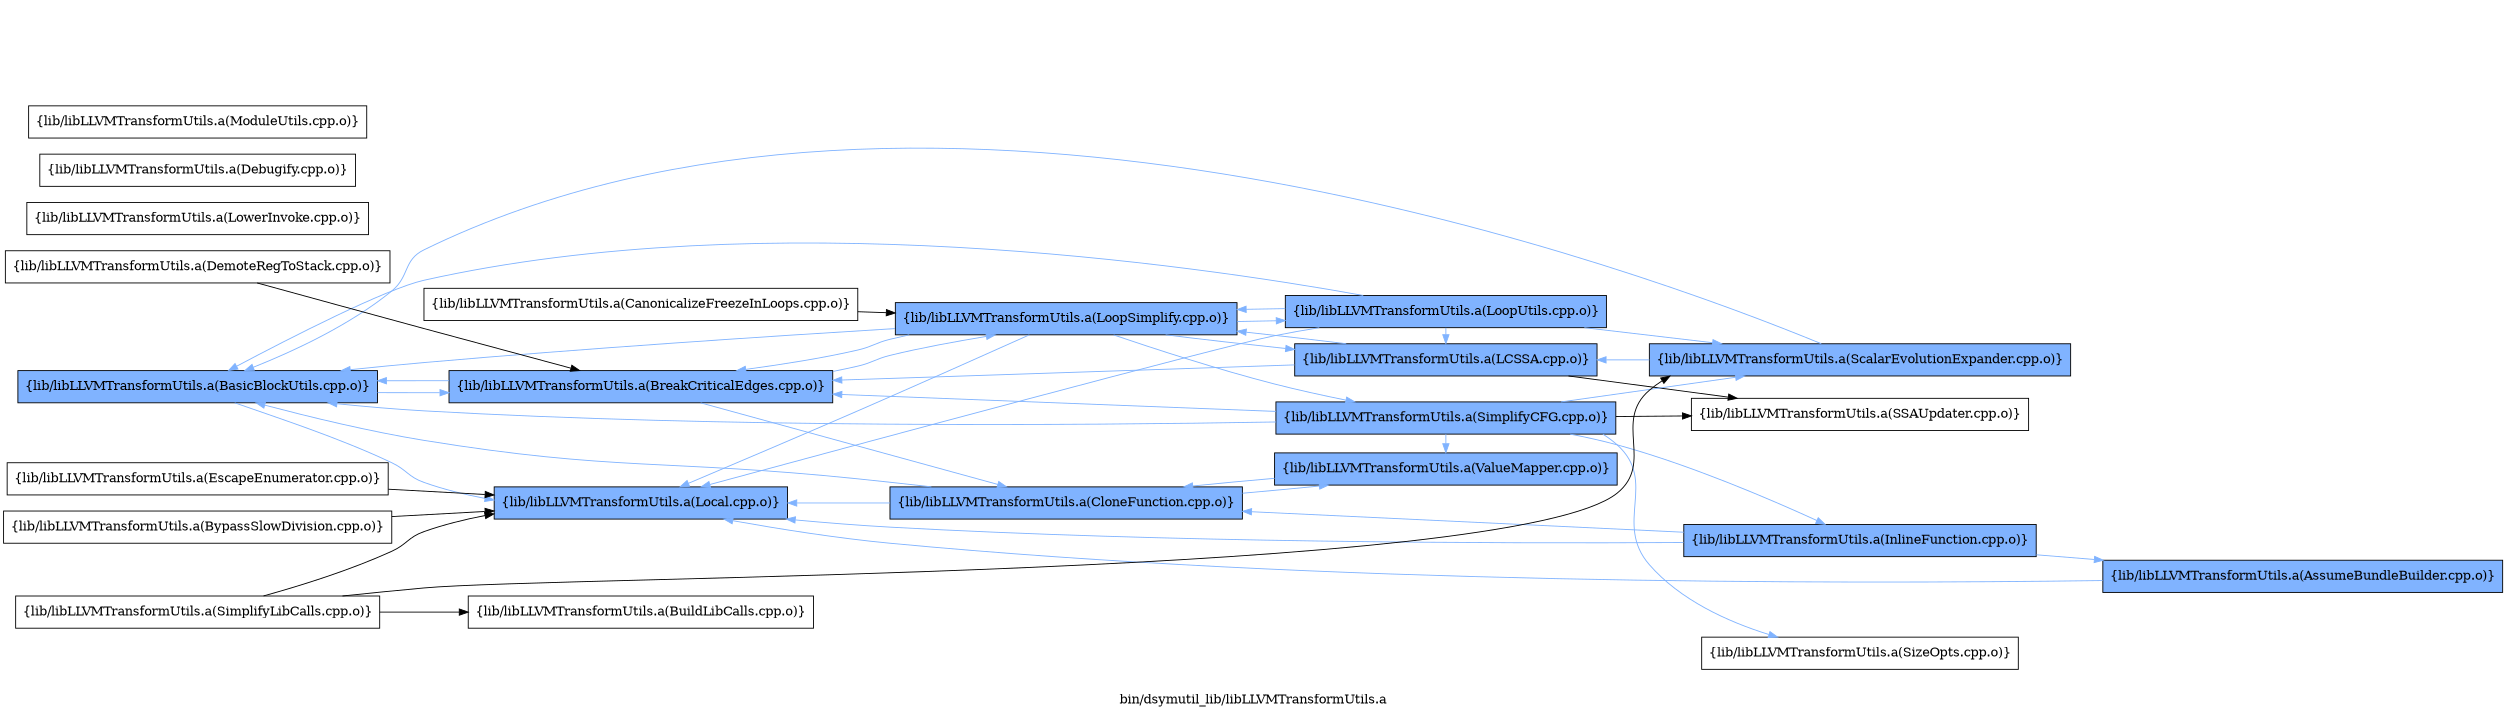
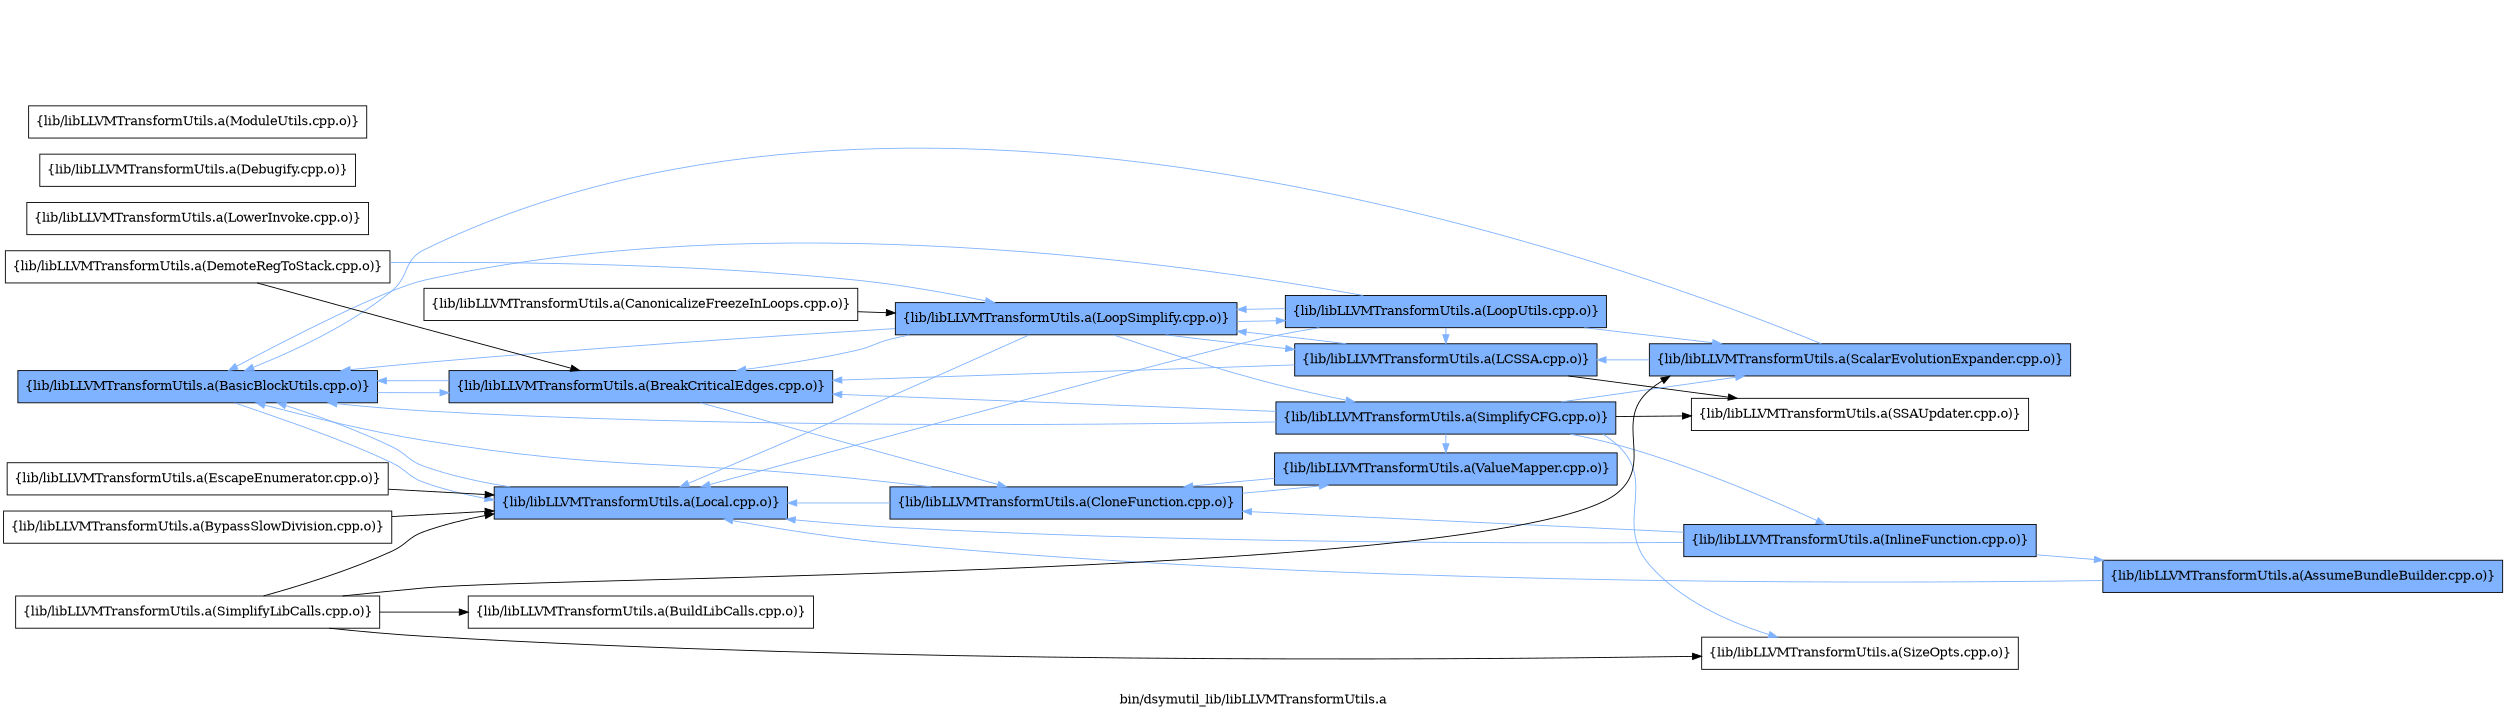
(909, 351) -> (689, 268)
none -> (398, 450)
none -> (1010, 656)
